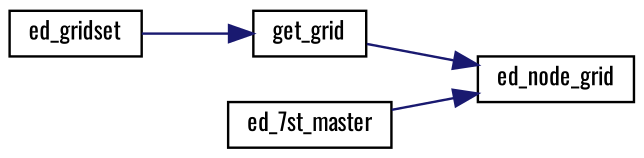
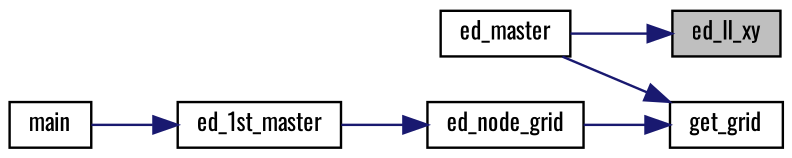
(76, 34) -> (505, 34)
none -> (726, 34)
(410, 52) -> (614, 125)
none -> (50, 125)
(310, 125) -> (259, 125)
